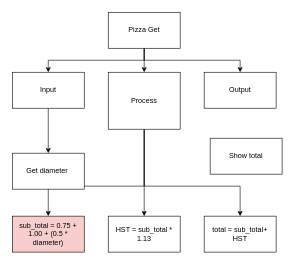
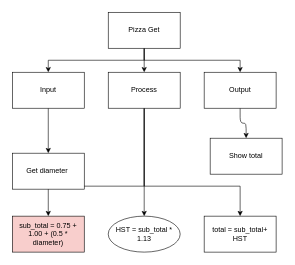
(144, 101) -> (144, 90)
none -> (241, 122)
(144, 234) -> (144, 234)
